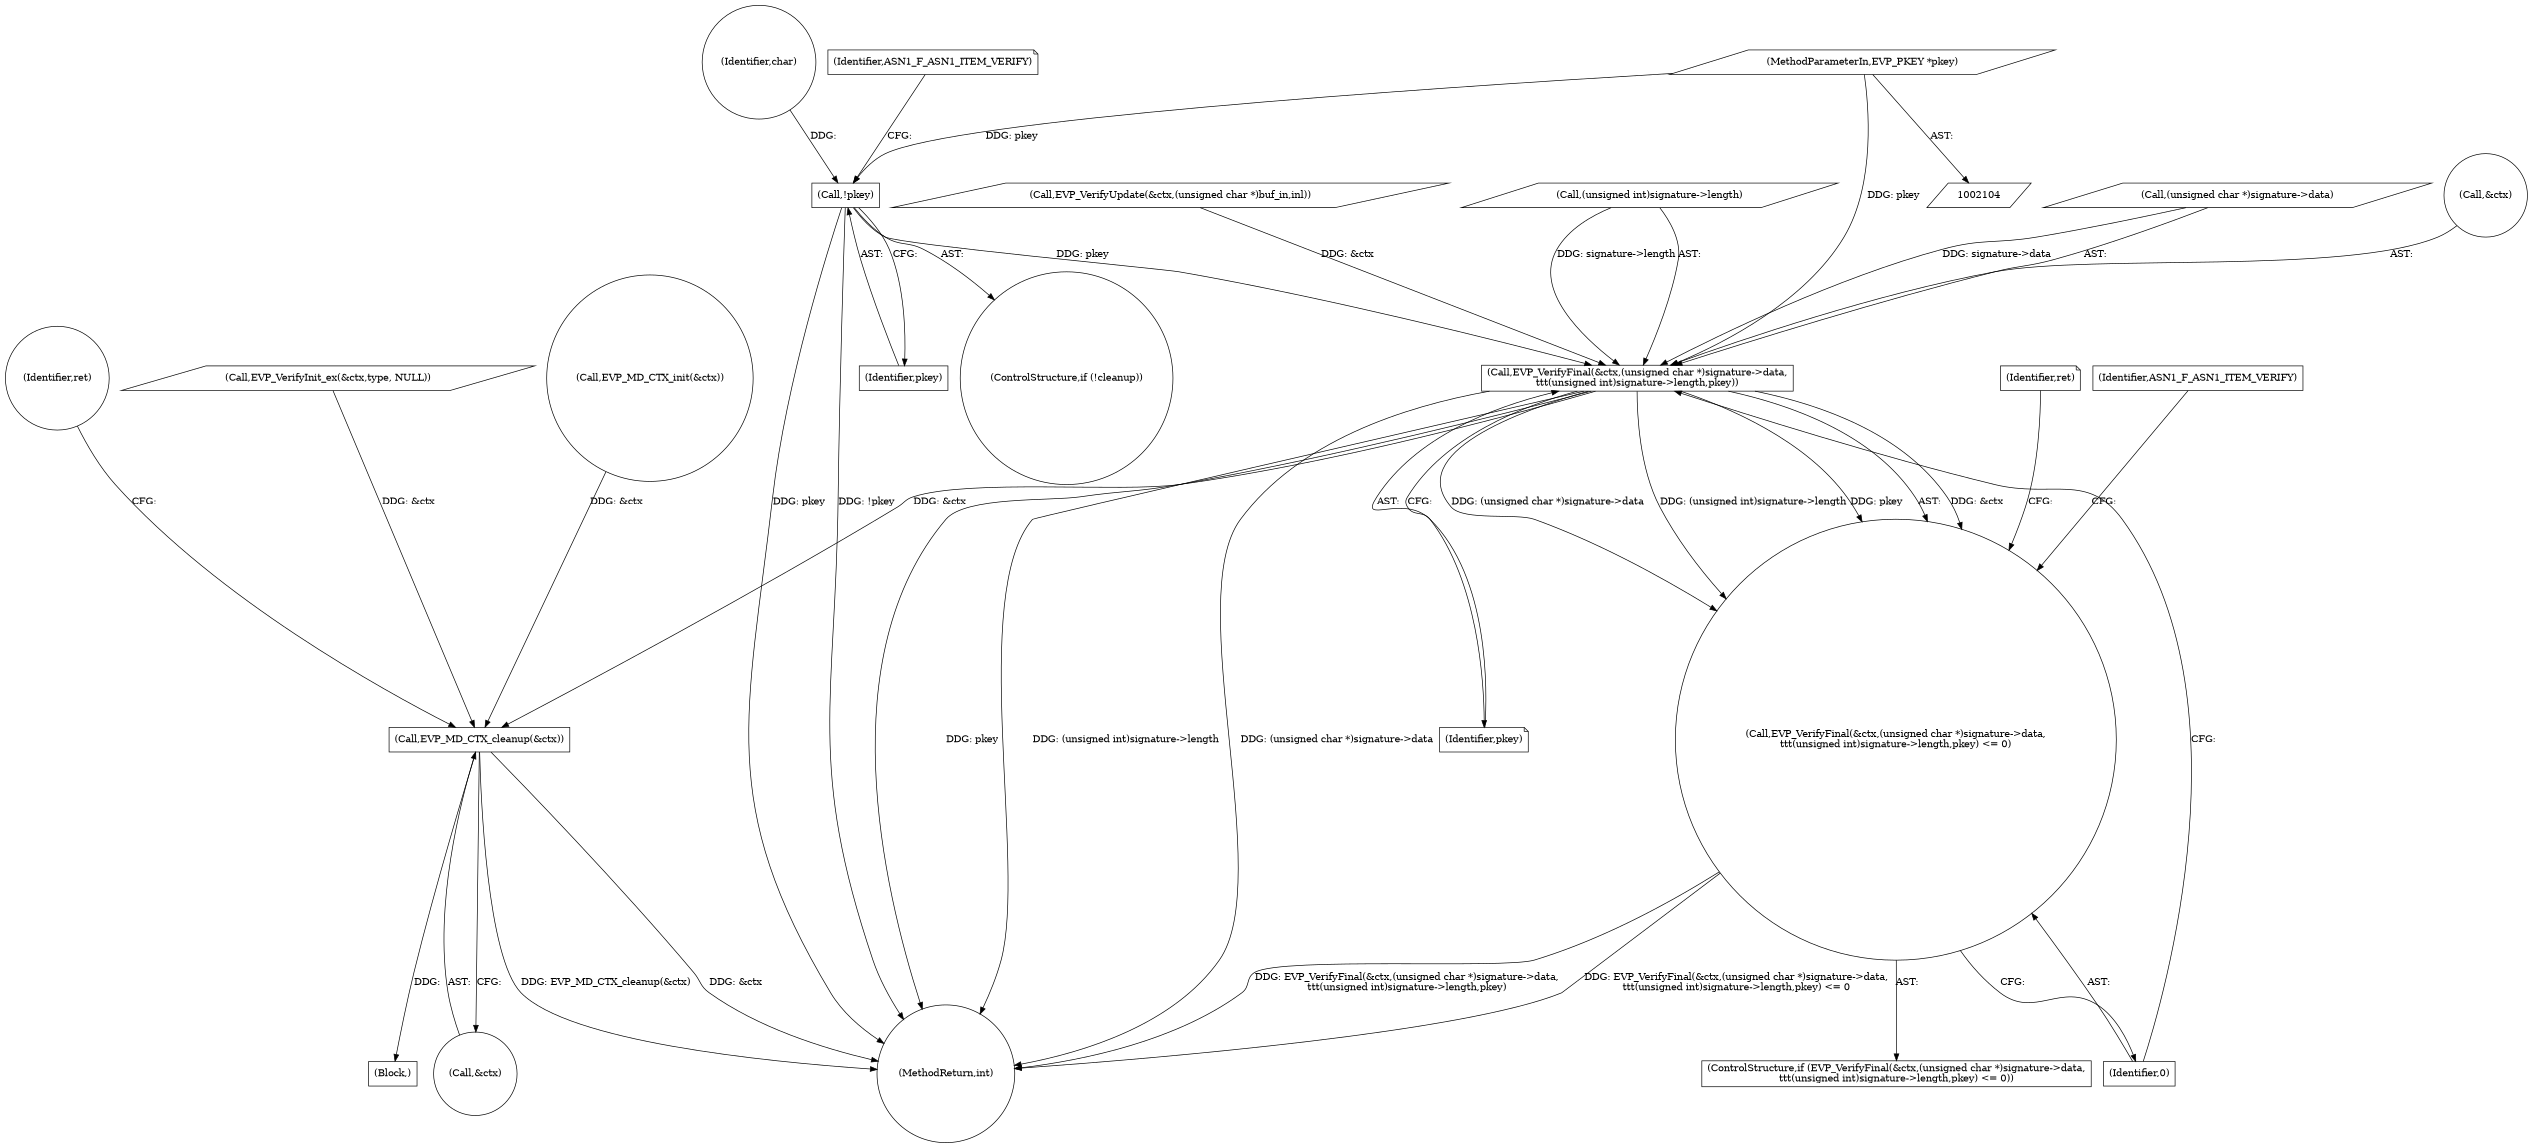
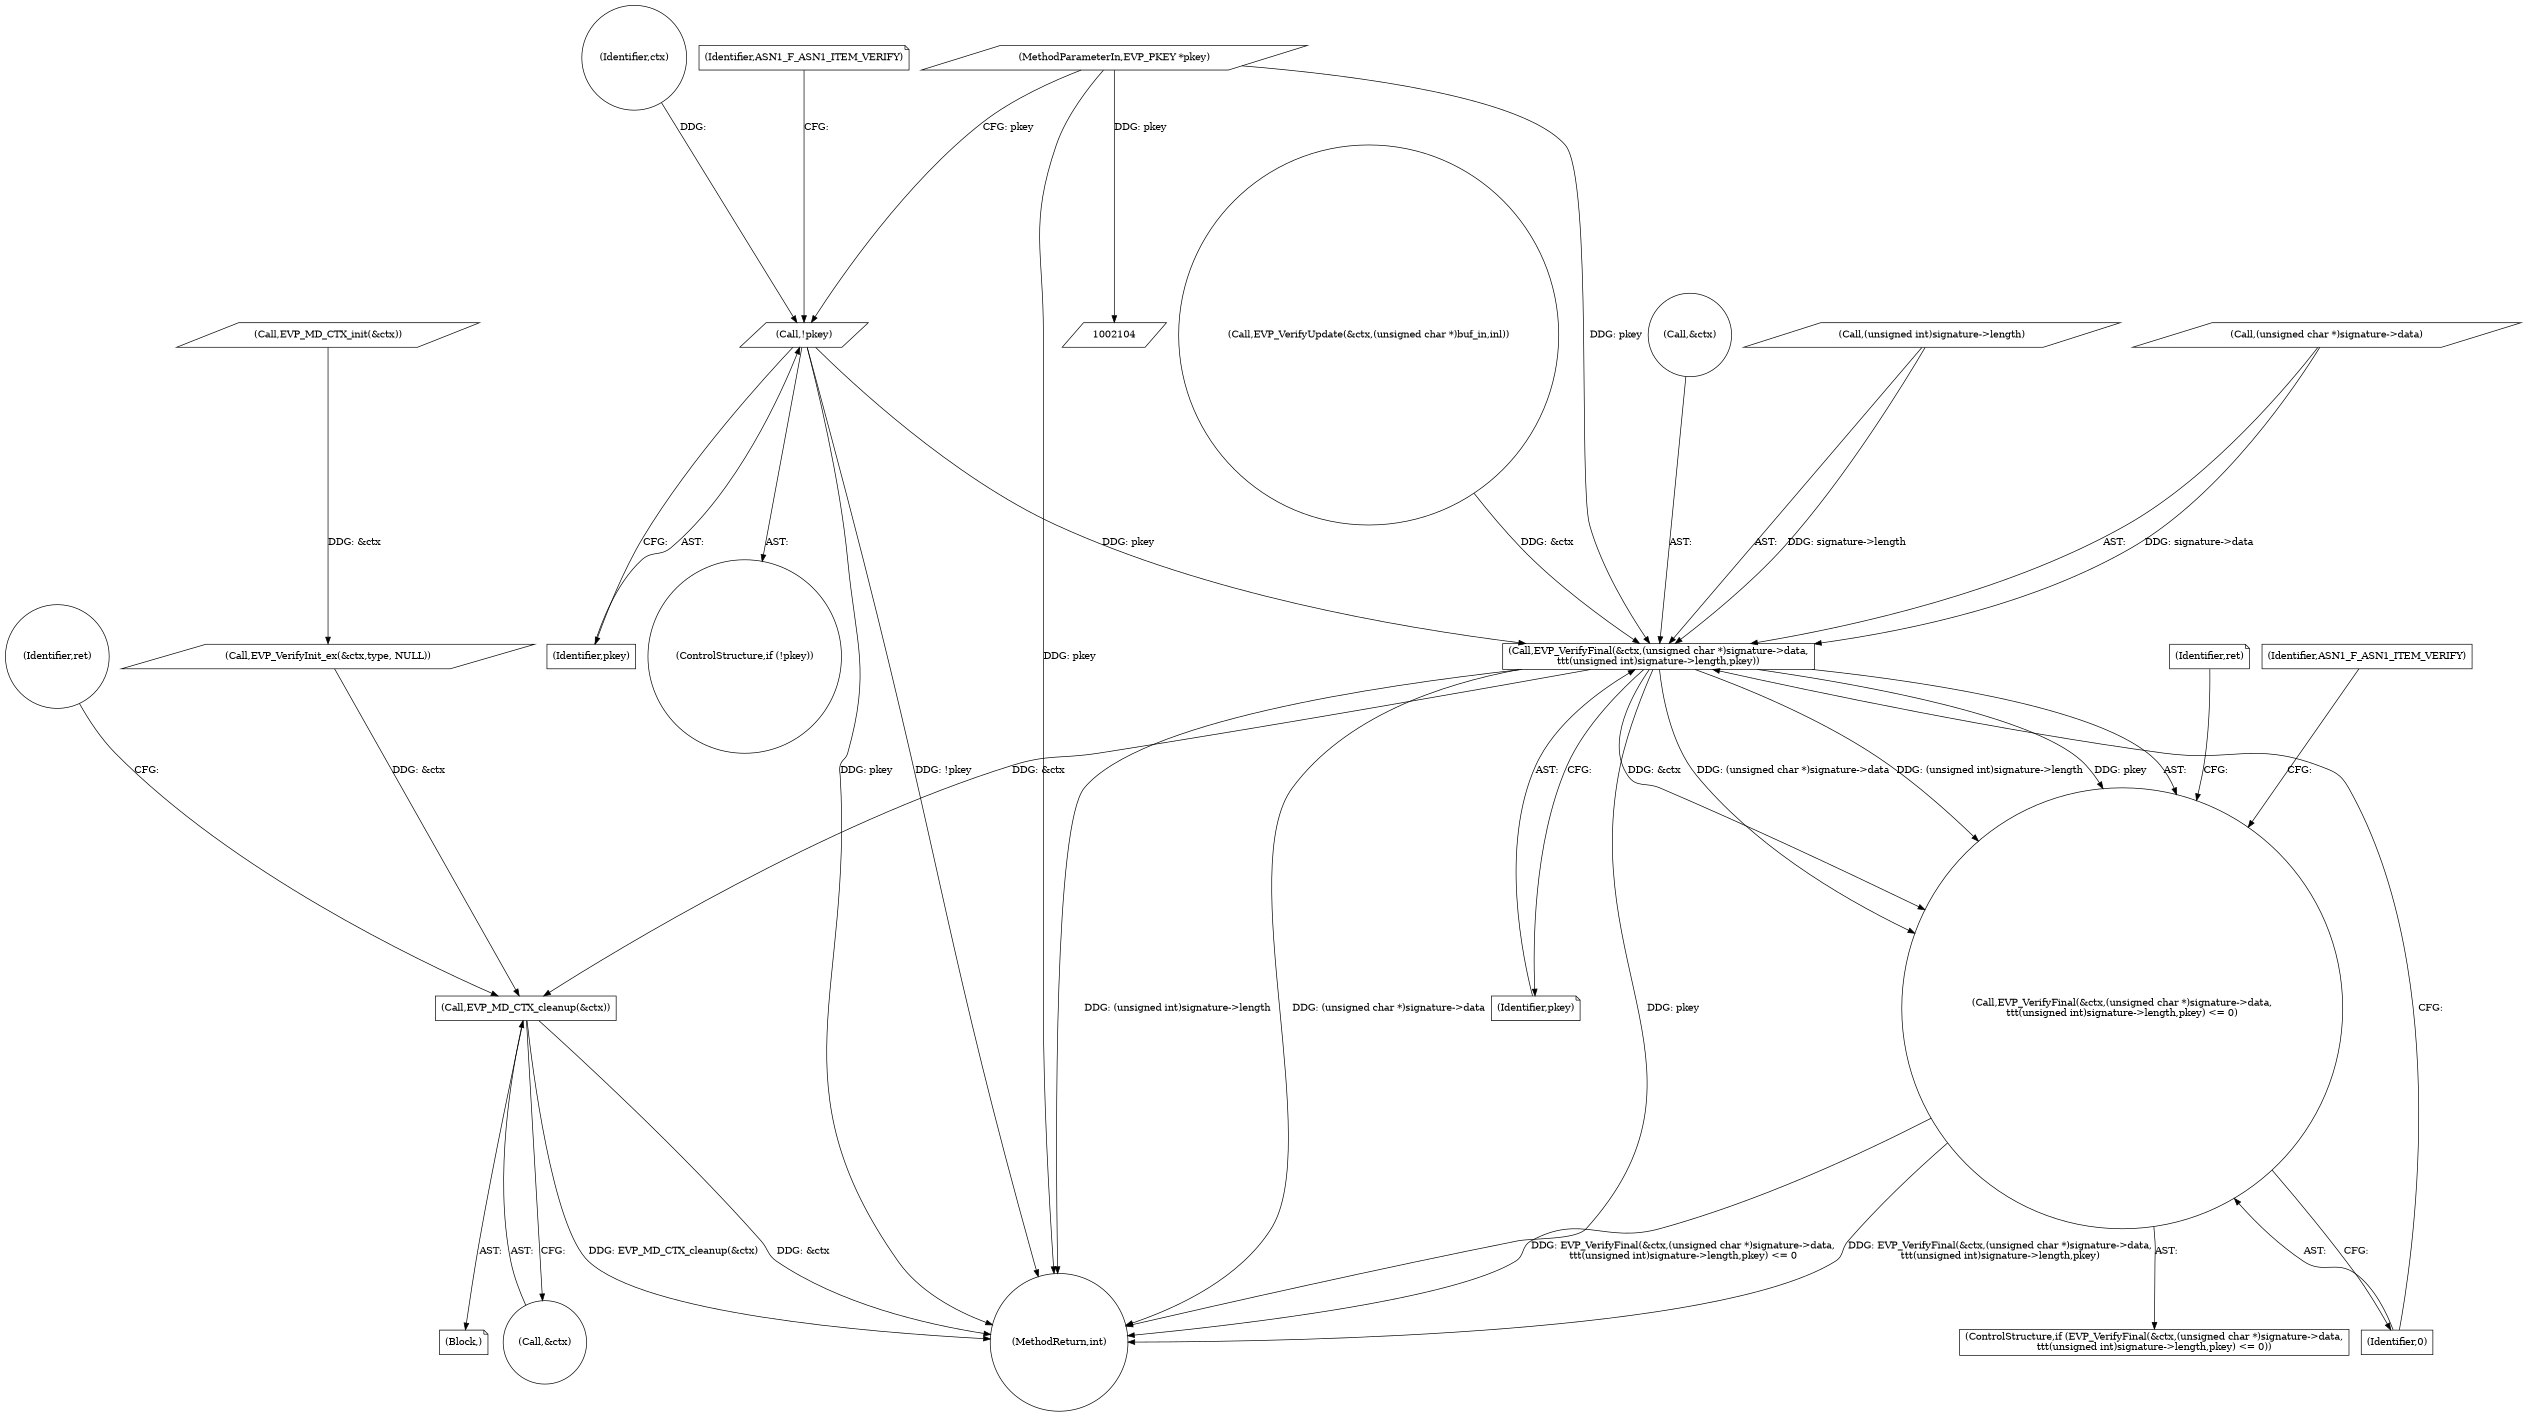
(759, 62) -> (634, 58)
(1012, 136) -> (1008, 127)
(1944, 136) -> (1141, 127)
(846, 195) -> (804, 335)
(1170, 195) -> (1369, 335)
(650, 378) -> (328, 335)
(1067, 378) -> (745, 657)
(547, 596) -> (328, 492)
none -> (1043, 661)
(429, 983) -> (492, 1251)
(393, 1074) -> (464, 1342)
